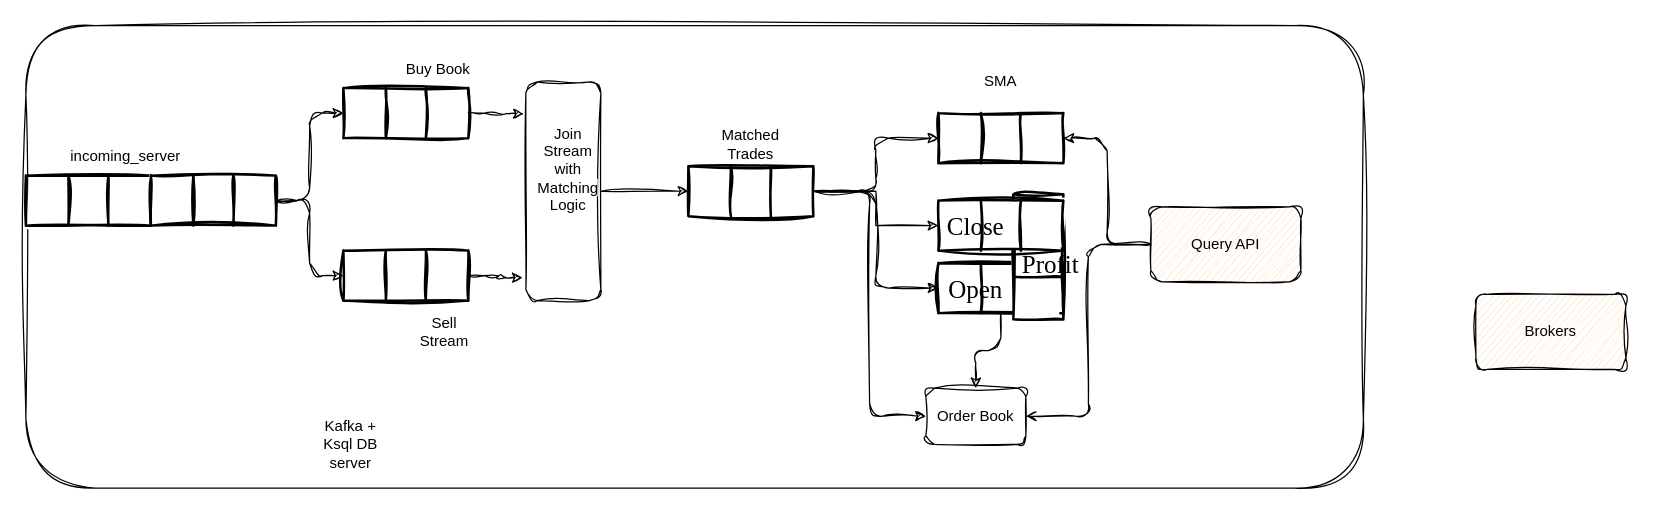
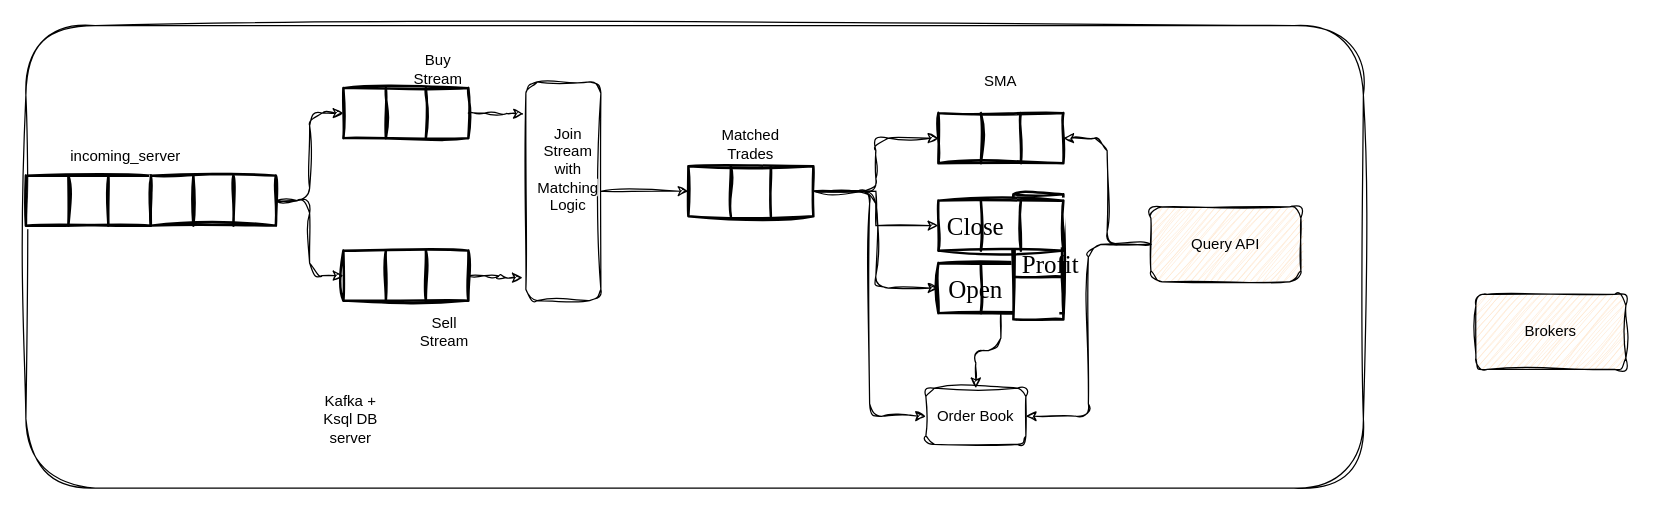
(438, 69) -> (438, 69)
(1033, 416) -> (1036, 416)
(351, 444) -> (351, 419)
